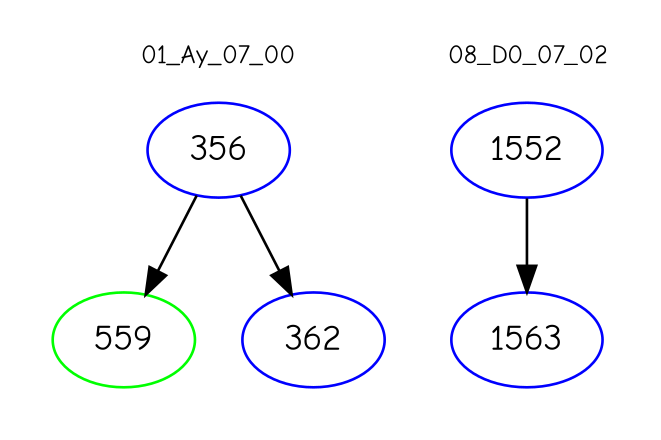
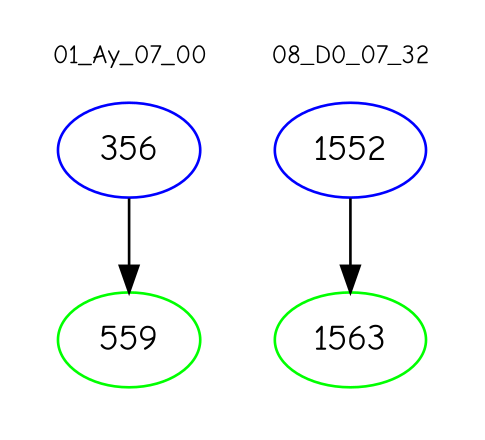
(528, 57) -> (352, 57)
(314, 340) -> none
(527, 340) -> (350, 340)
